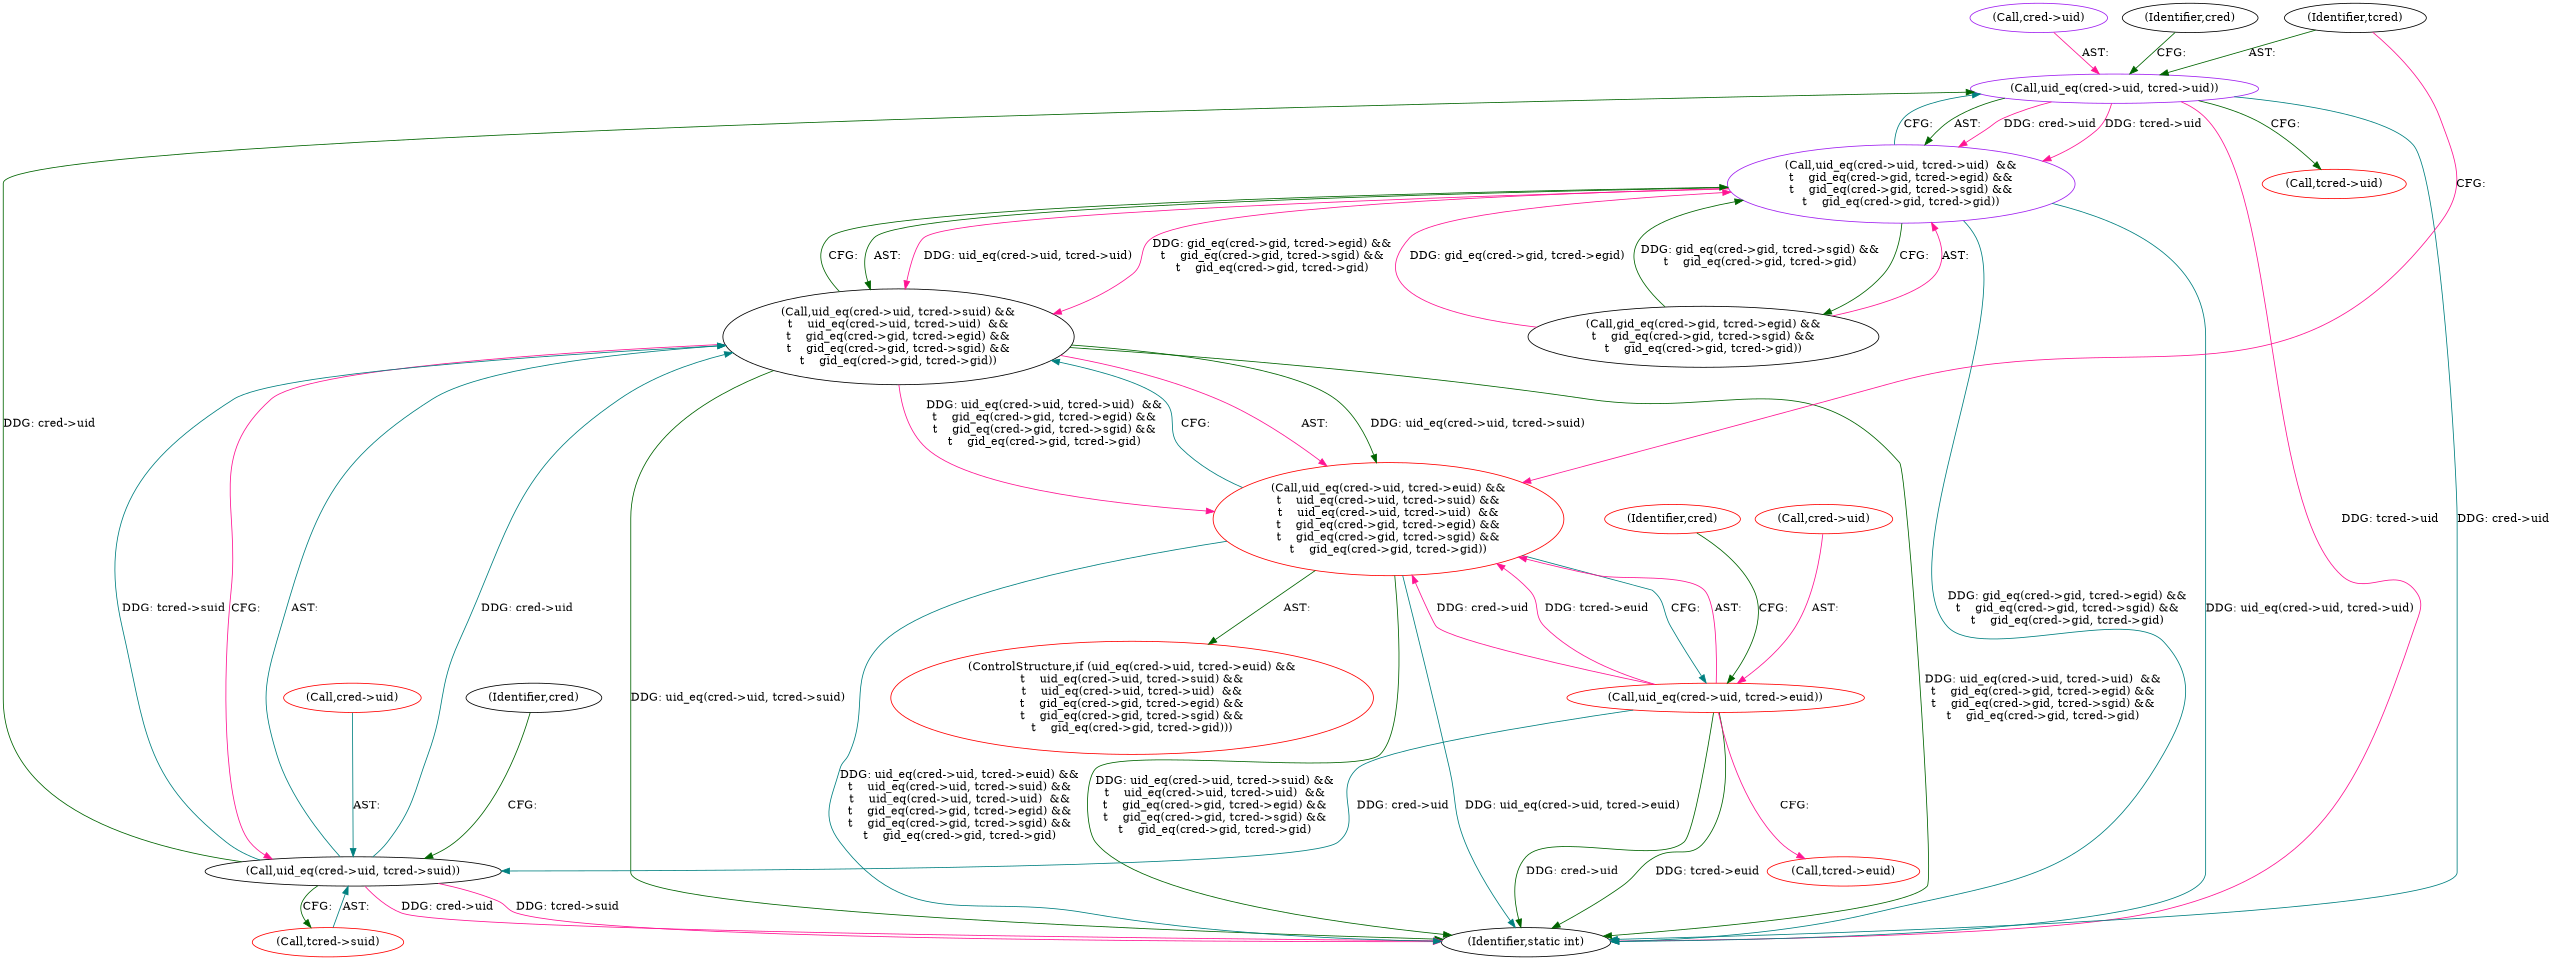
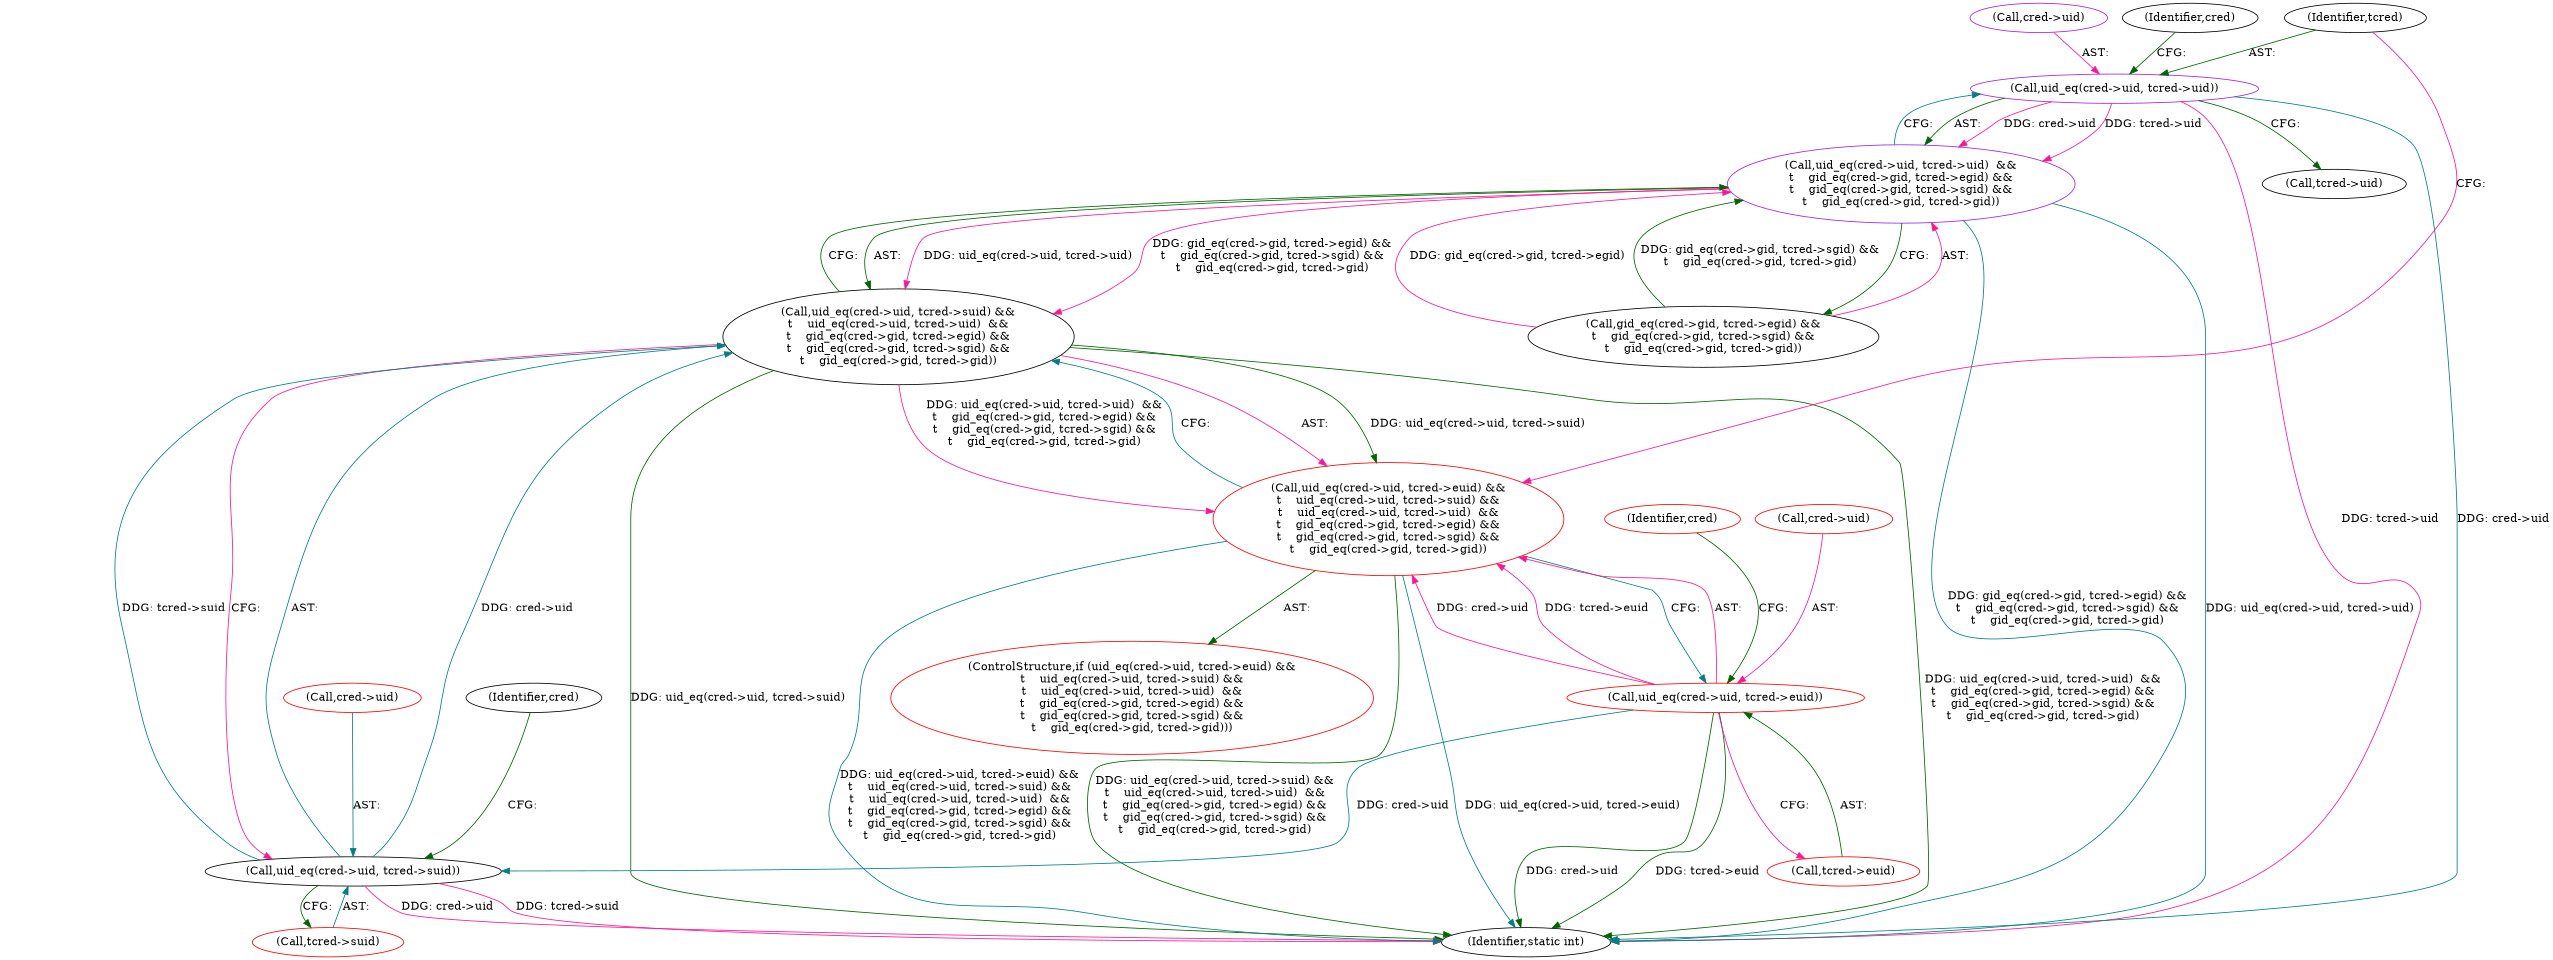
(568, 132) -> none
(2334, 184) -> (2334, 184)
none -> (1816, 774)
